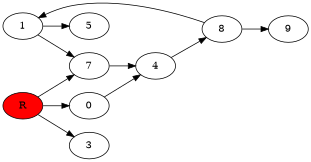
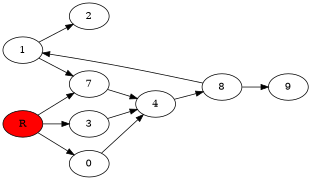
(89, 26) -> (89, 16)
none -> (119, 115)
